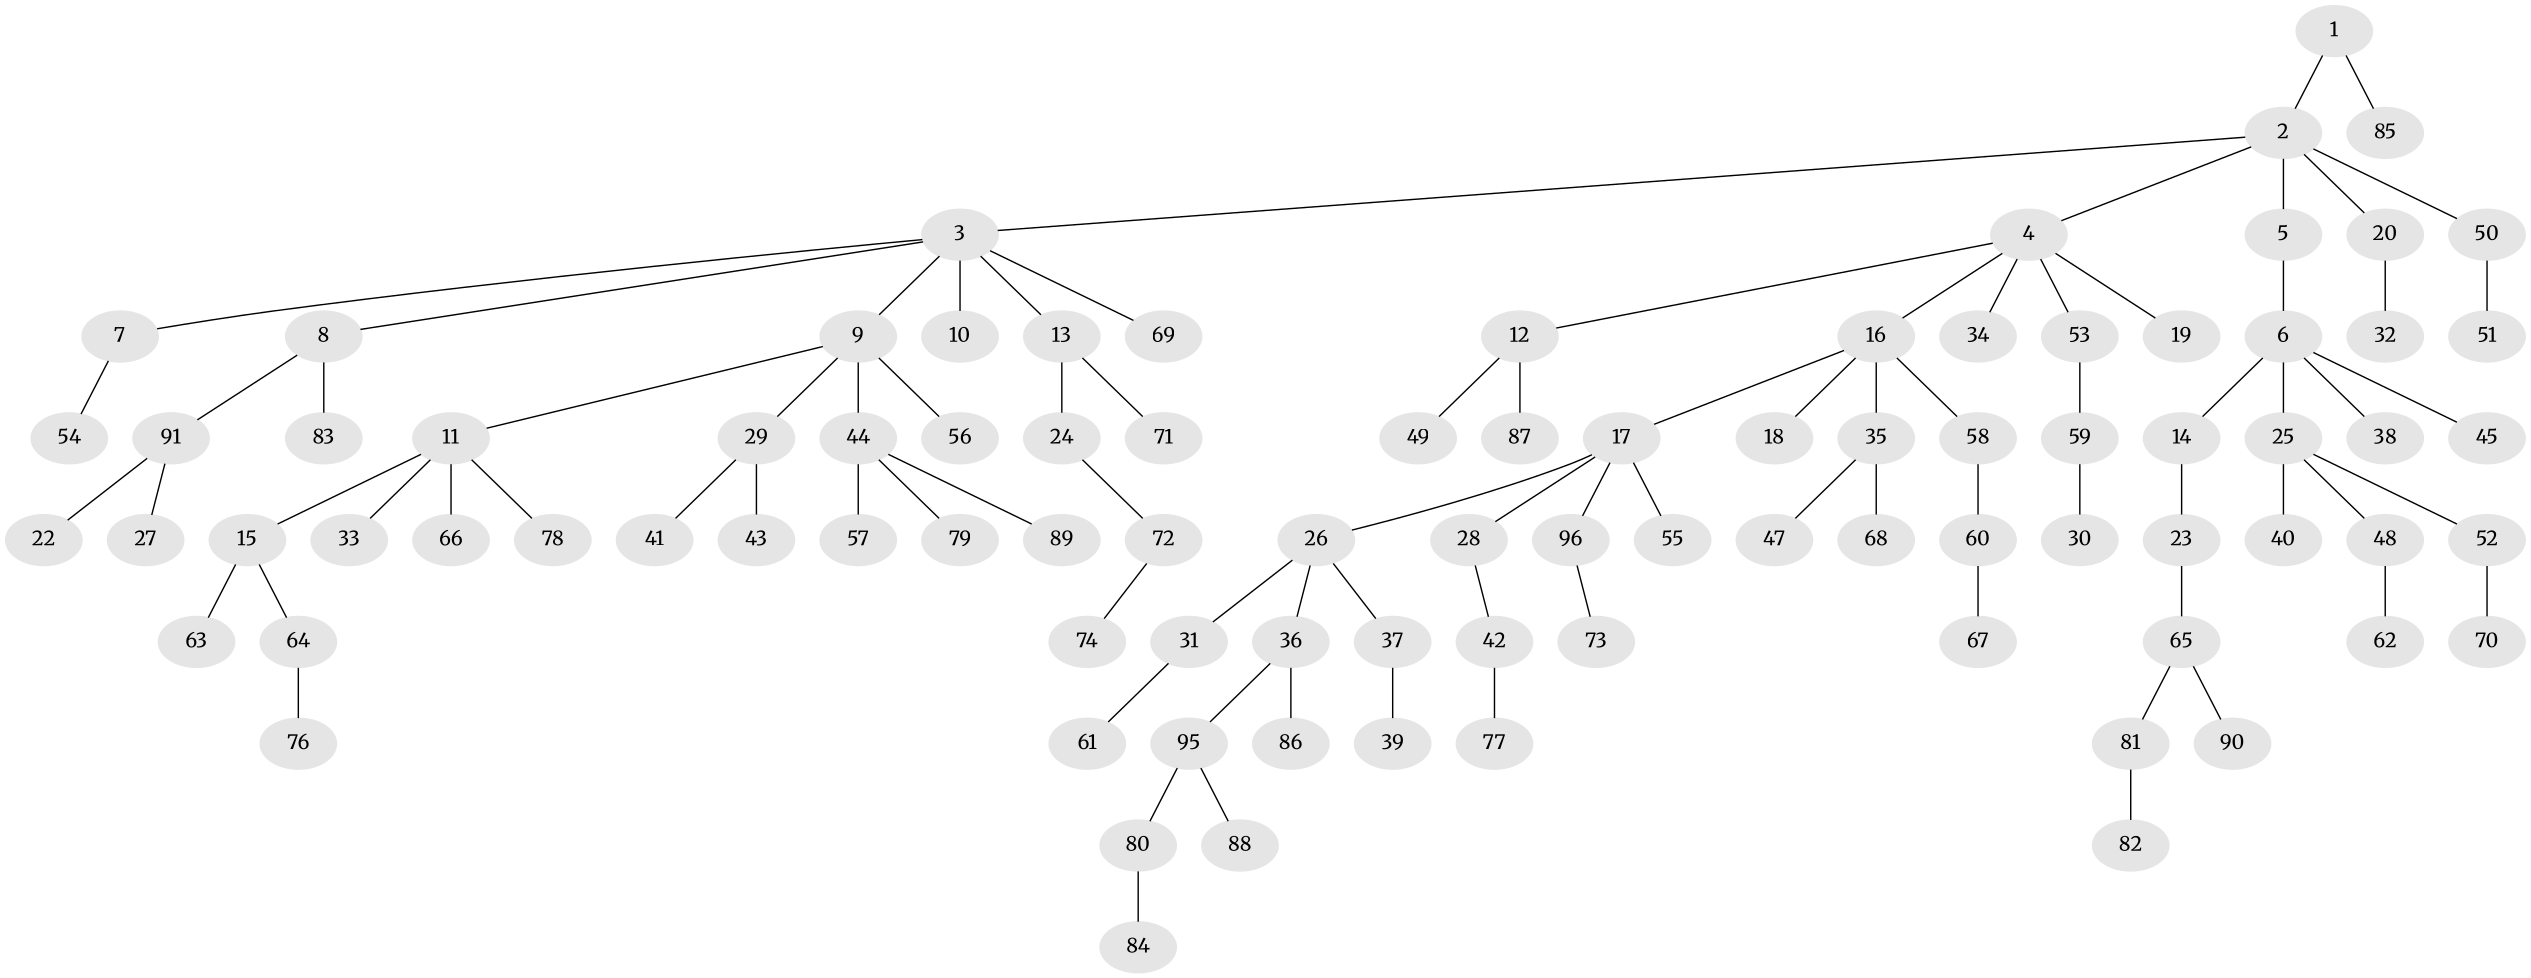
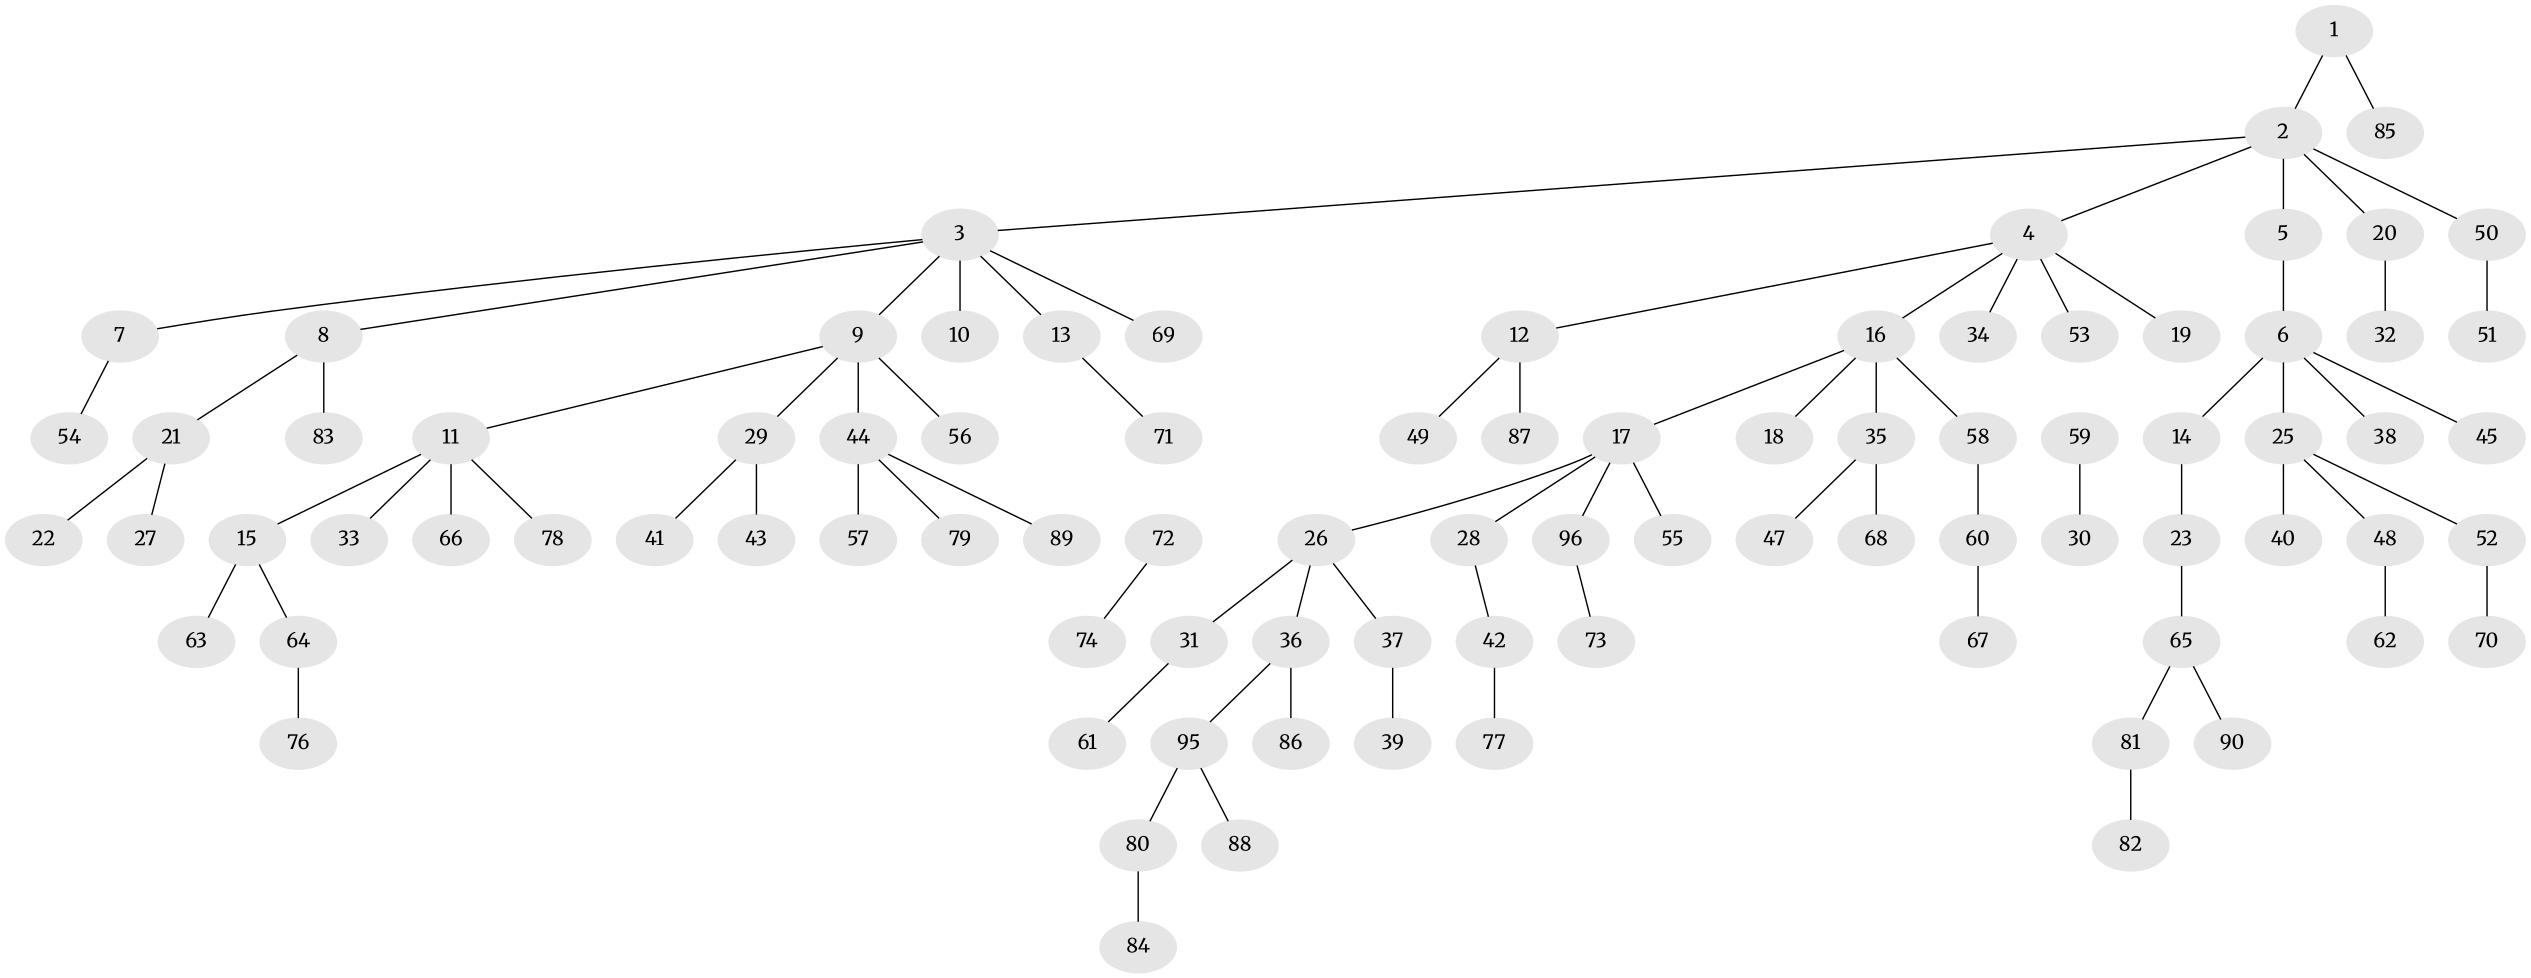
(2080, 388) -> none
(171, 438) -> (171, 438)
(1062, 438) -> none
